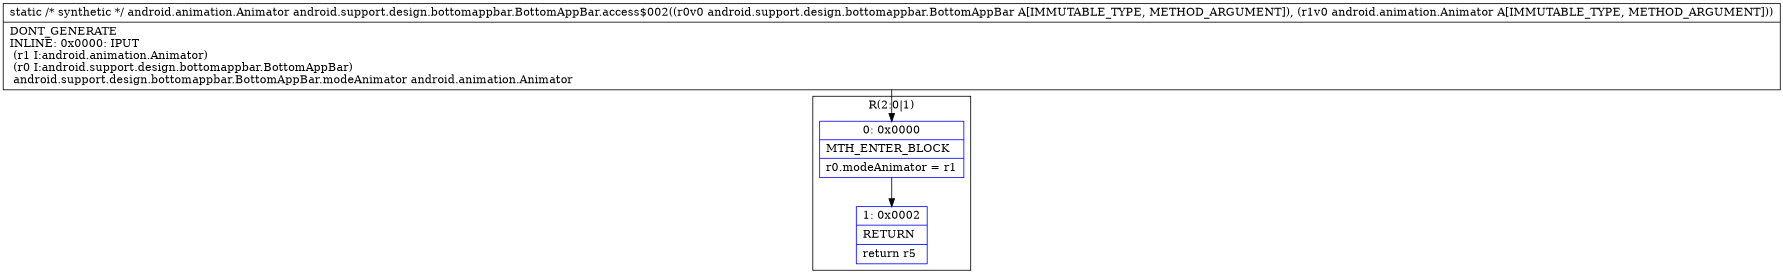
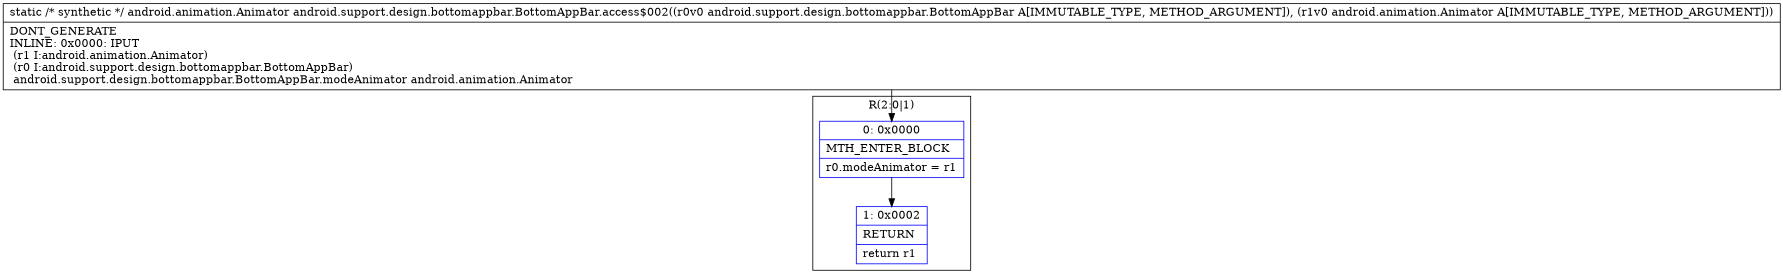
(890, 254) -> (890, 254)
